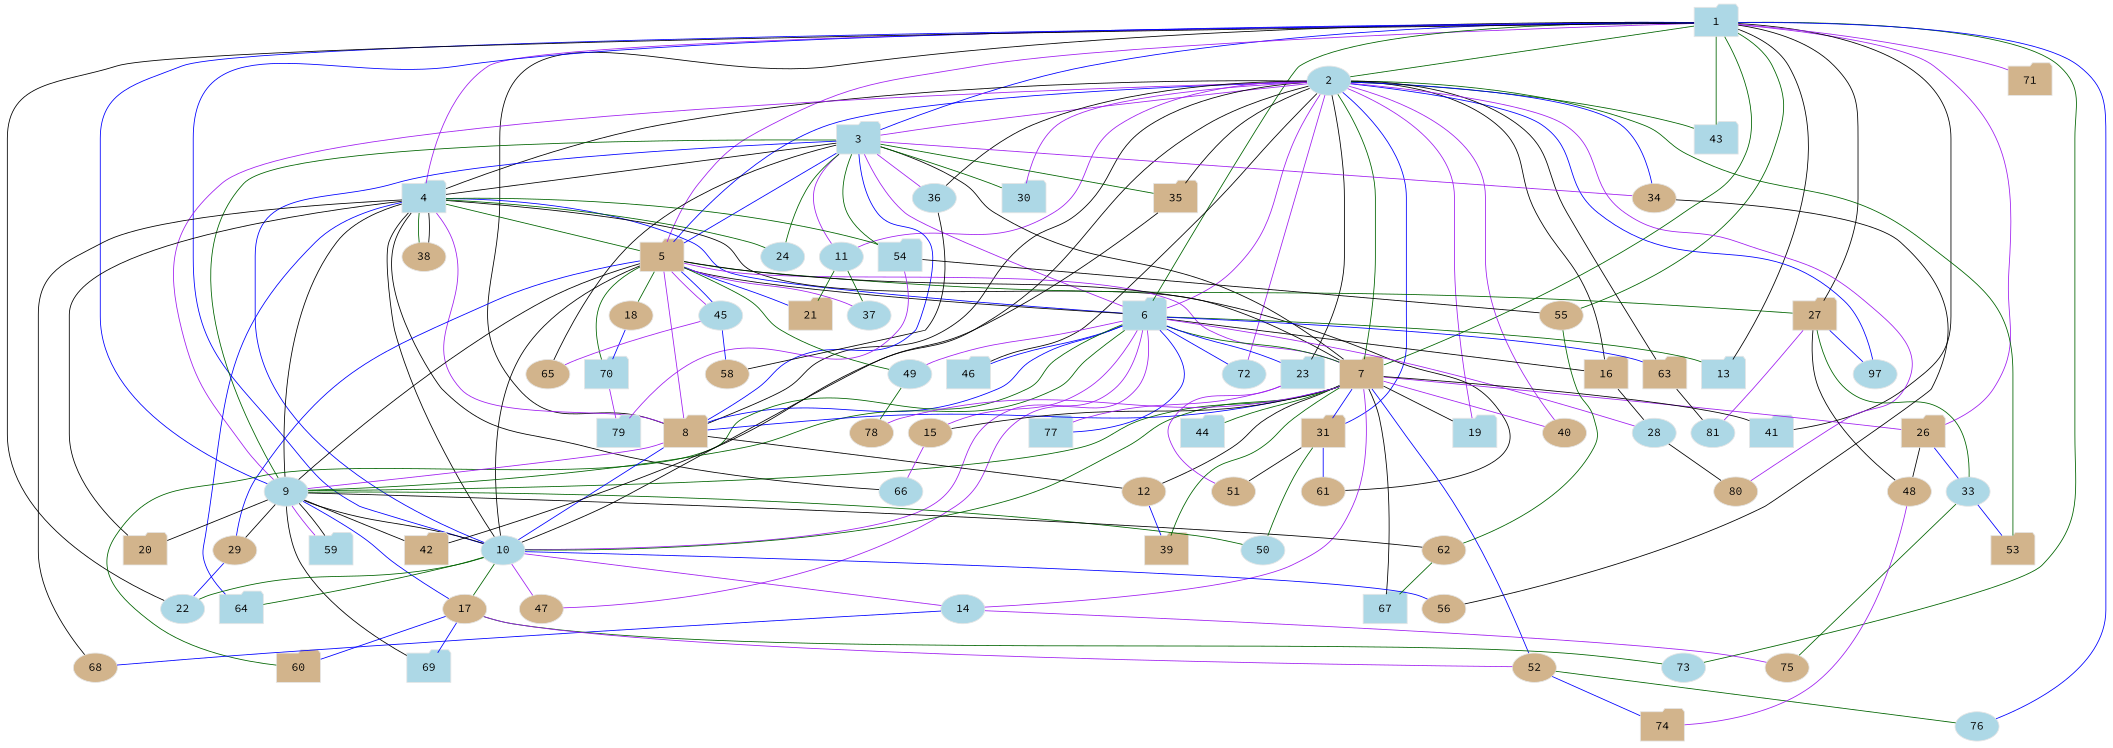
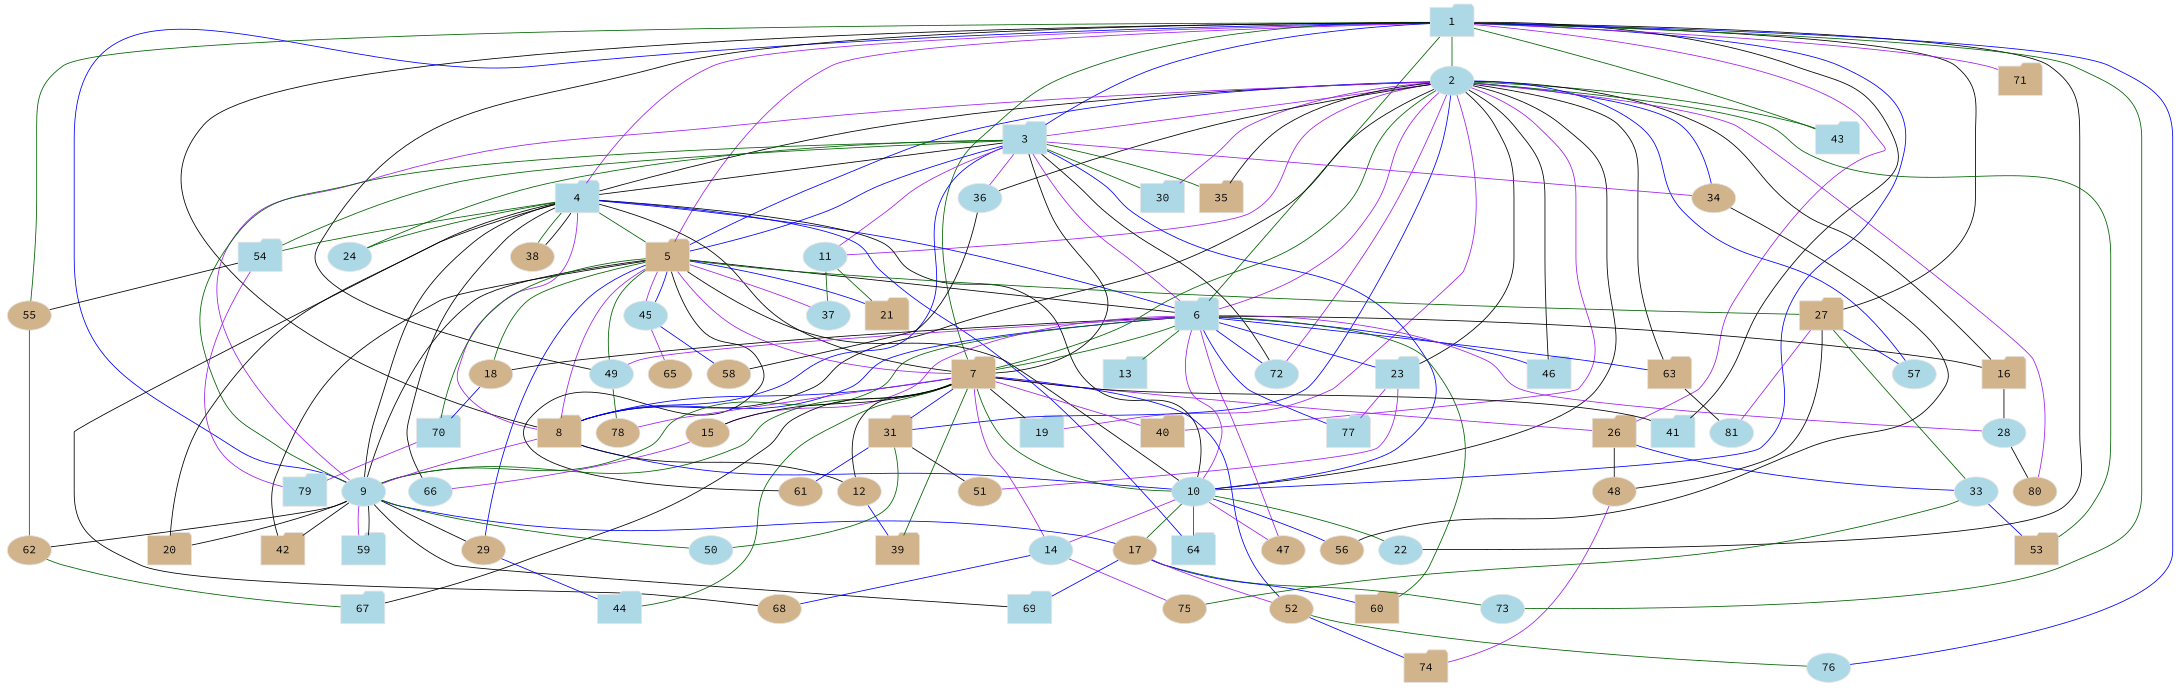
(1805, 178) -> (686, 62)
(666, 216) -> (1162, 251)
none -> (843, 336)
(1875, 374) -> (1914, 374)
(1565, 433) -> (1163, 433)
(653, 473) -> (397, 325)
(393, 523) -> none
(207, 581) -> (552, 580)
